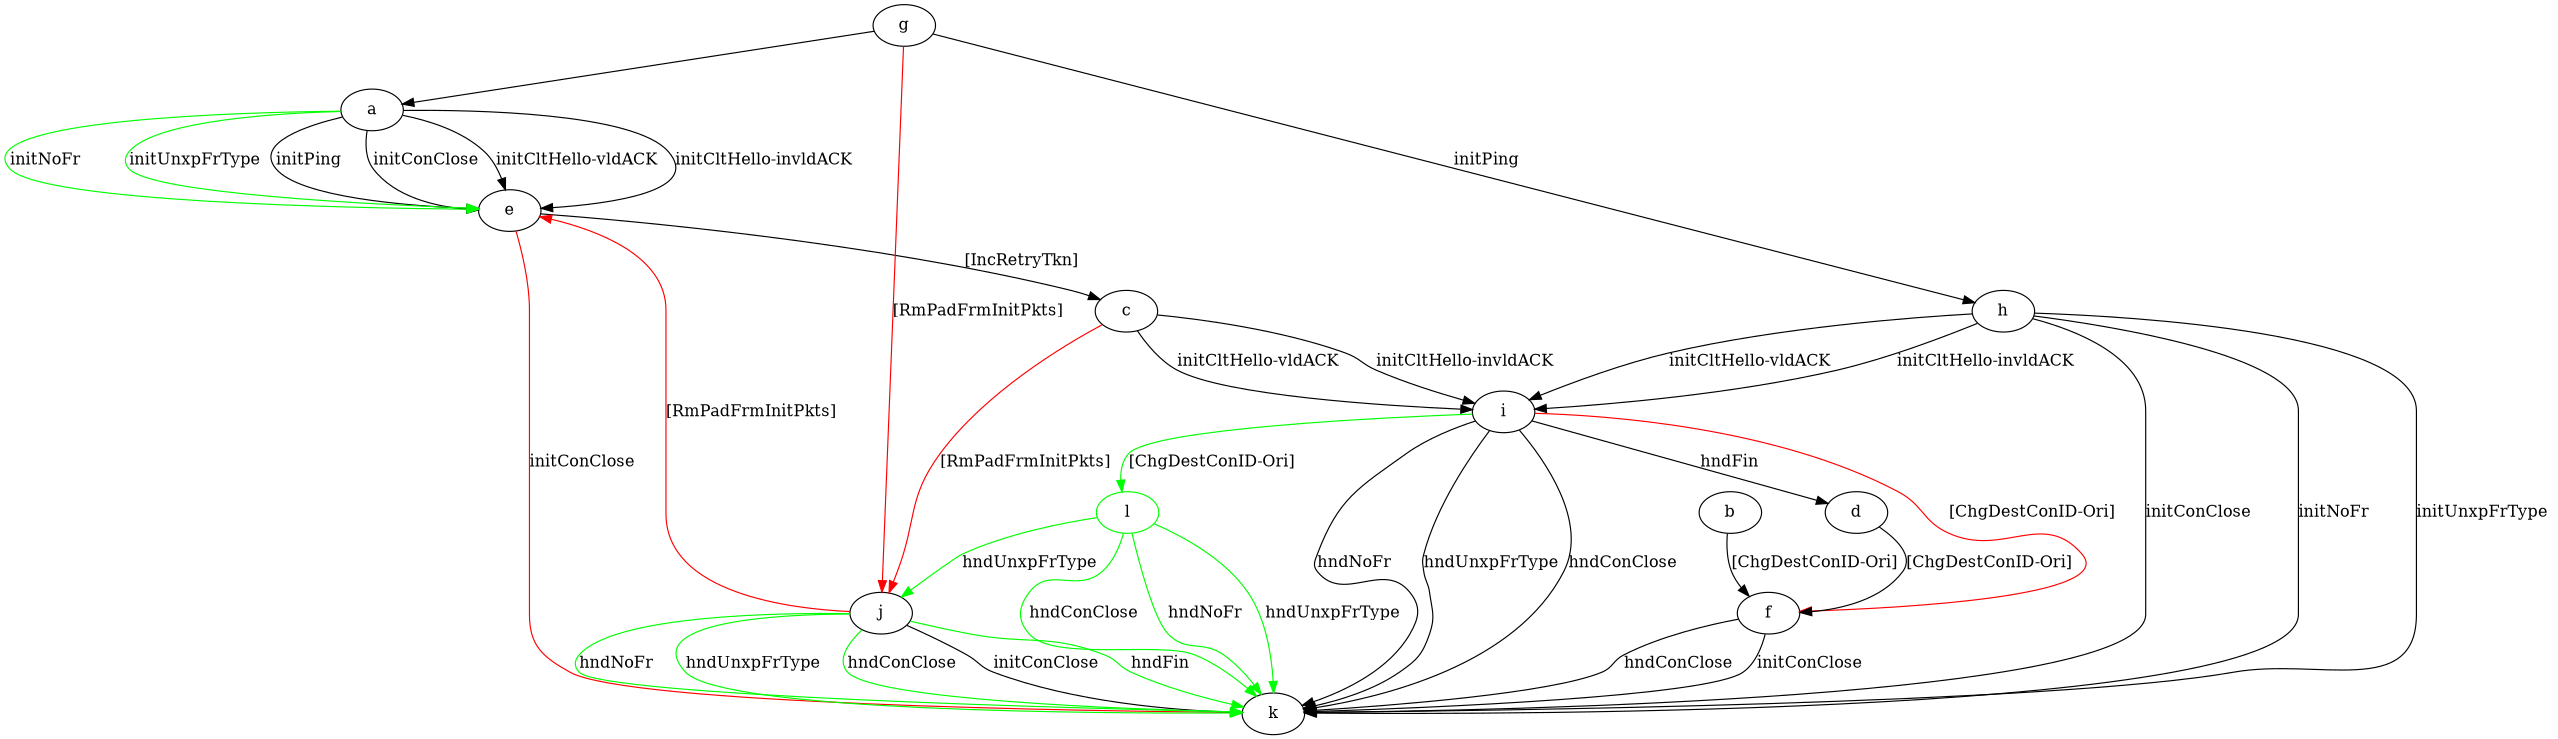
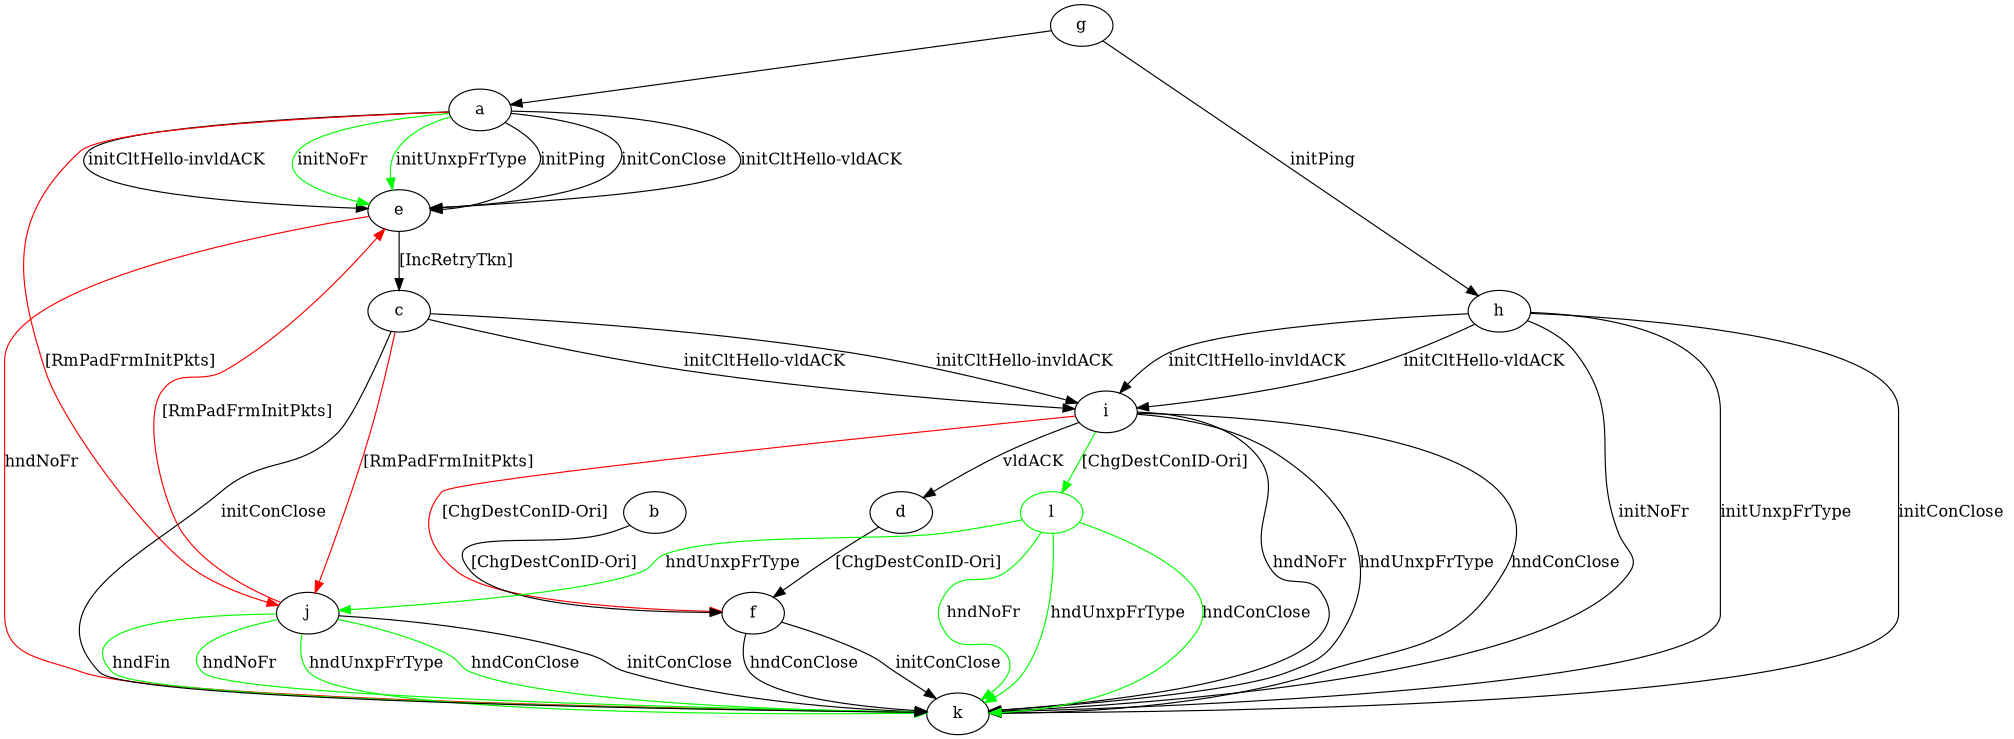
(893, 313) -> (28, 233)
(585, 462) -> (45, 462)
(1732, 462) -> (1037, 462)
none -> (82, 640)
